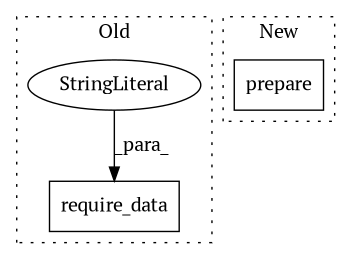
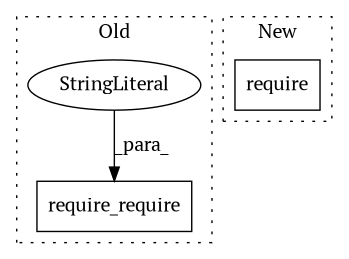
(279, 85) -> (277, 85)
(114, 206) -> (114, 206)
